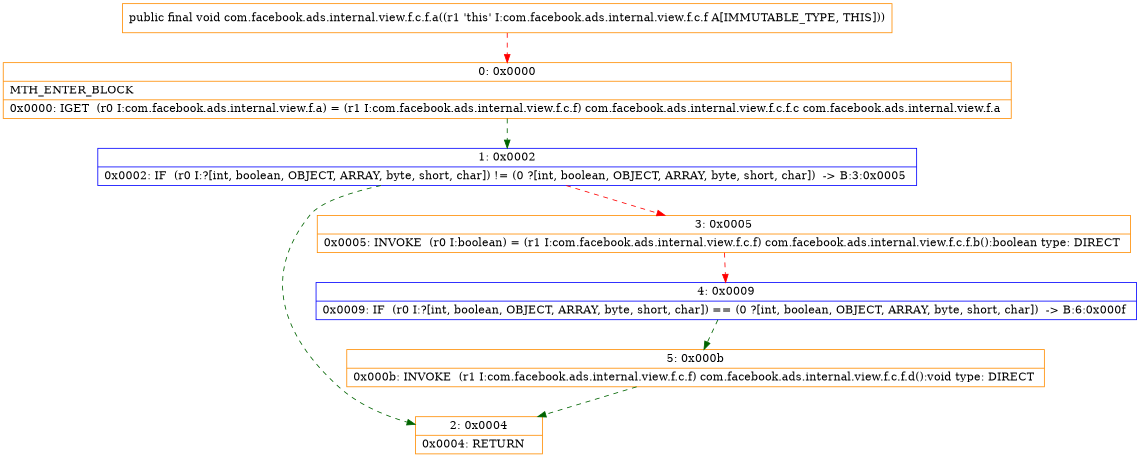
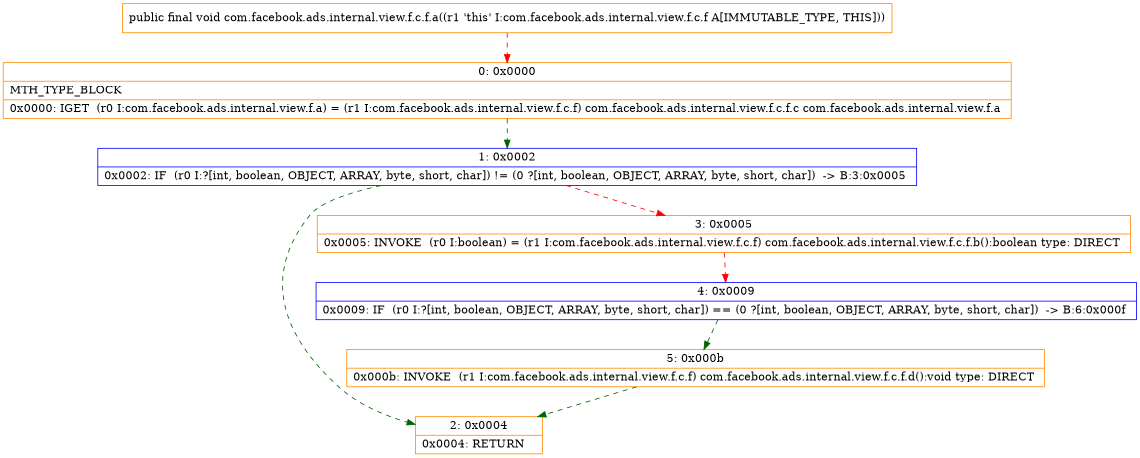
(72, 90) -> (66, 90)
